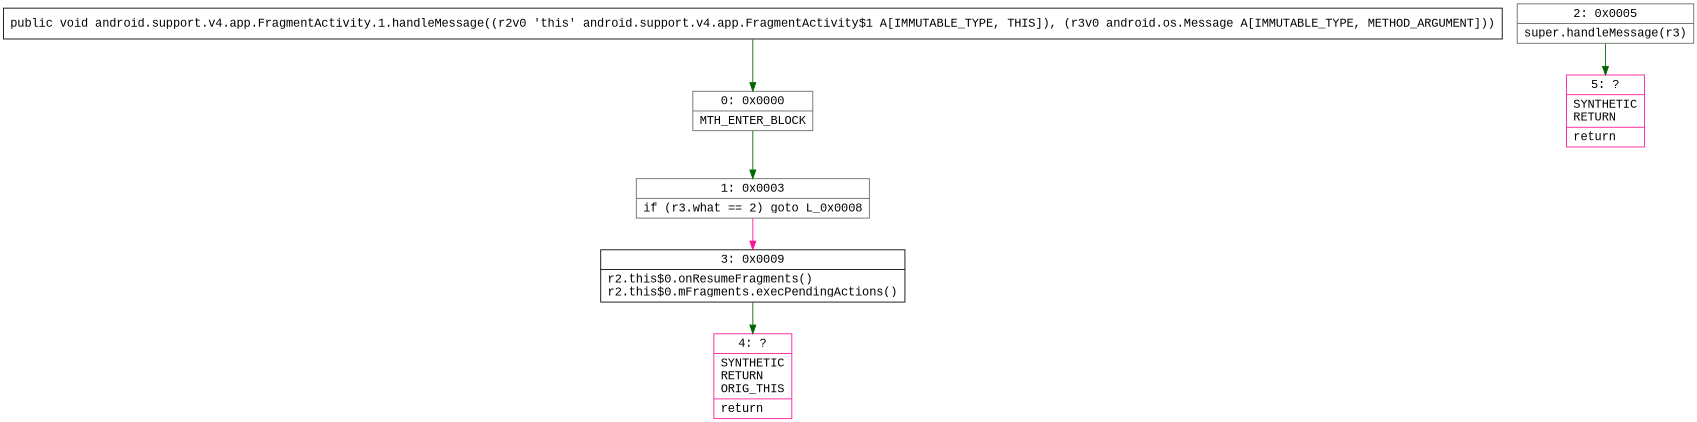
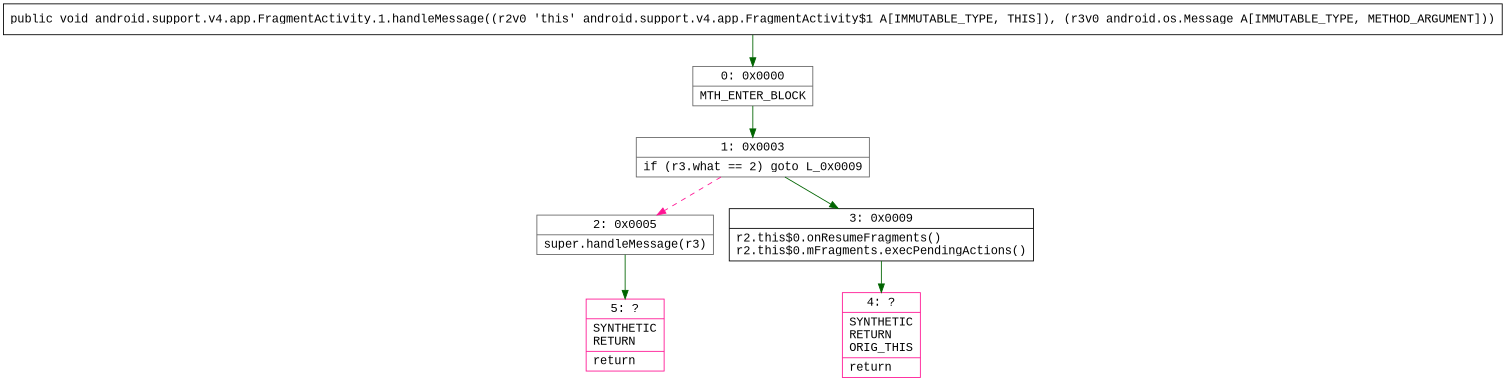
none -> (693, 194)
(753, 208) -> (753, 167)
(753, 230) -> (808, 191)
